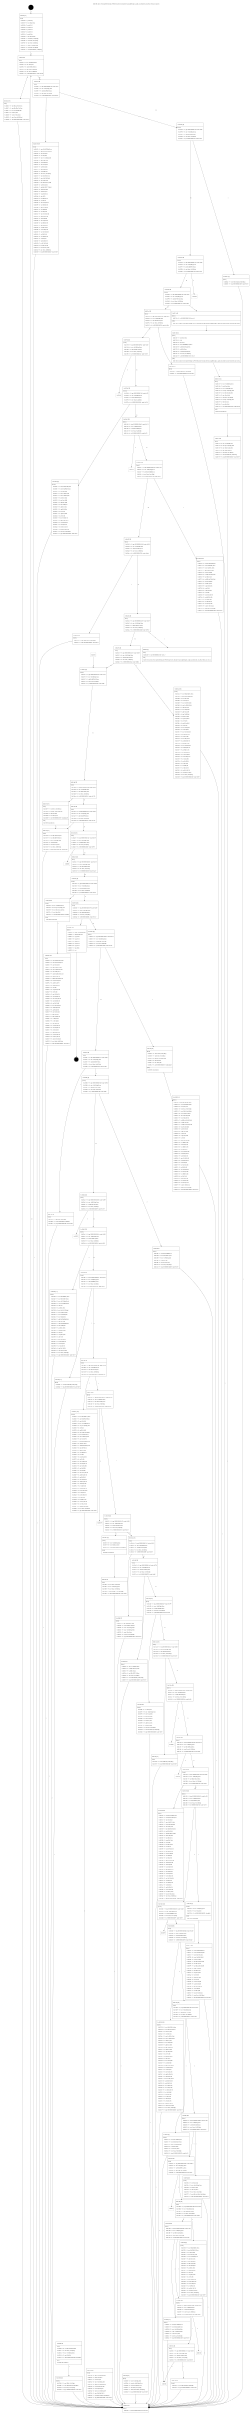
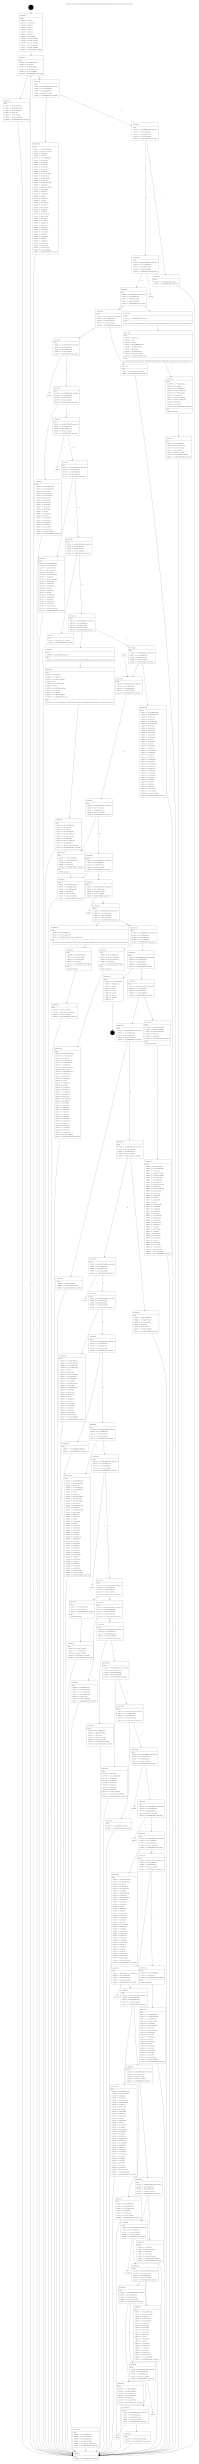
none -> (80, 686)
none -> (90, 935)
